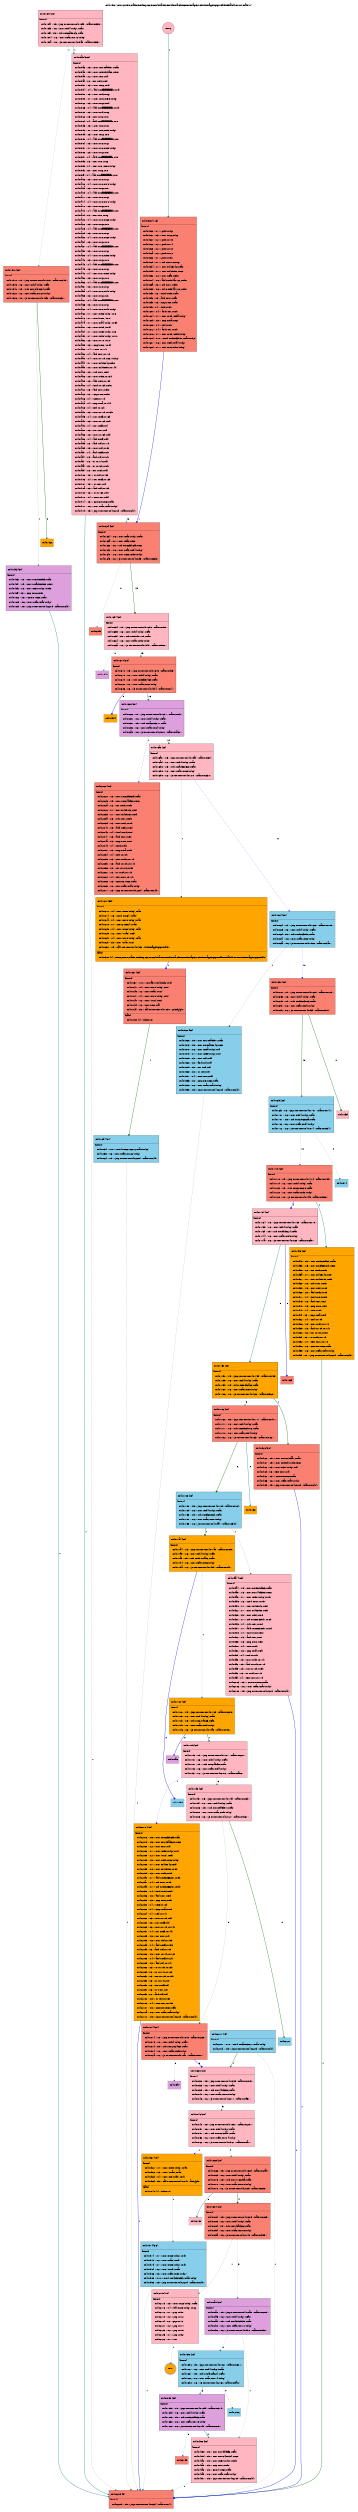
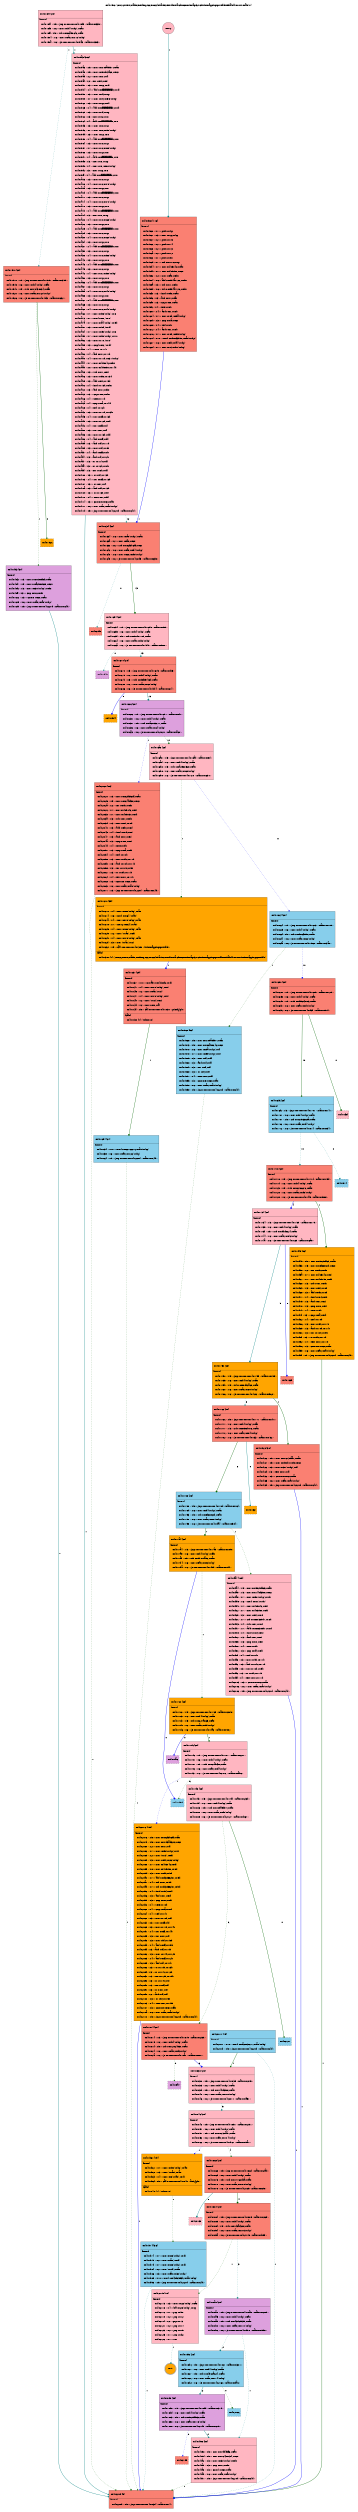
(323, 1223) -> (323, 1223)
(217, 1781) -> (184, 1787)
